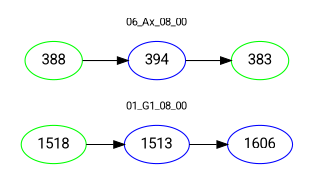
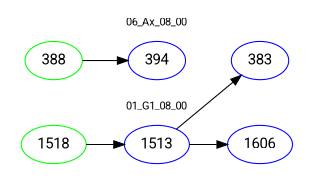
(203, 61) -> (205, 106)
(260, 61) -> (260, 61)
